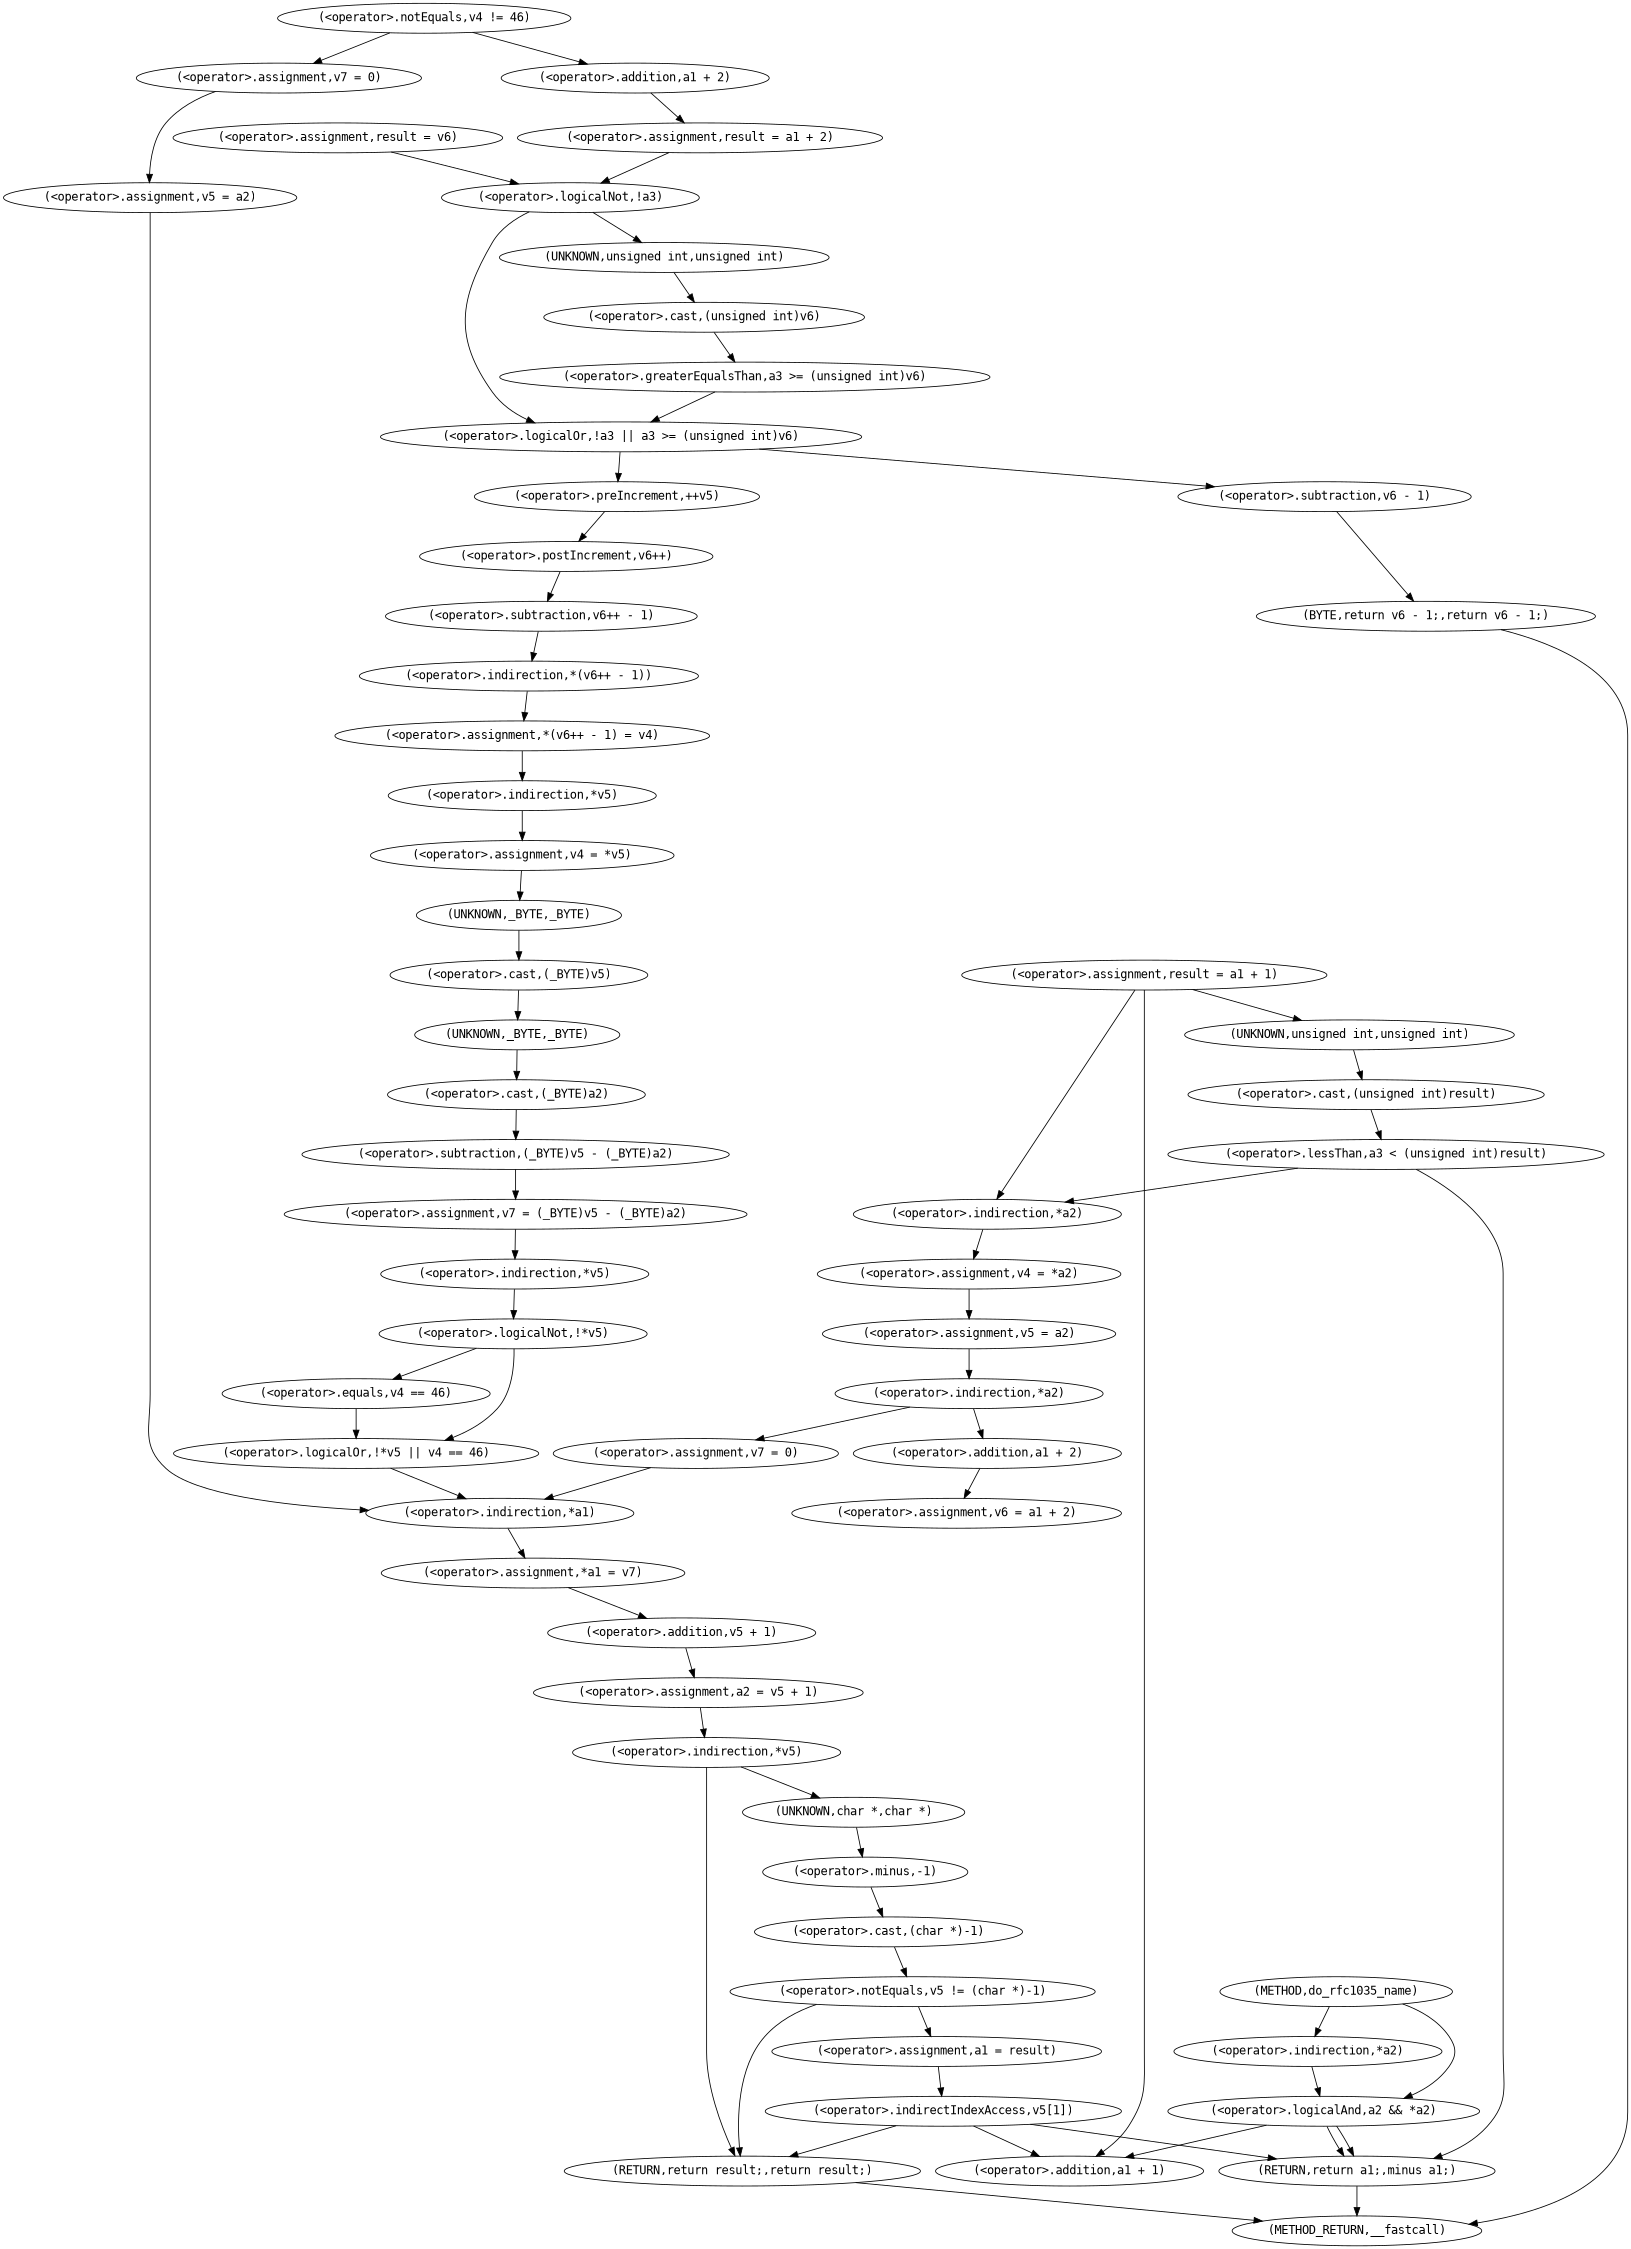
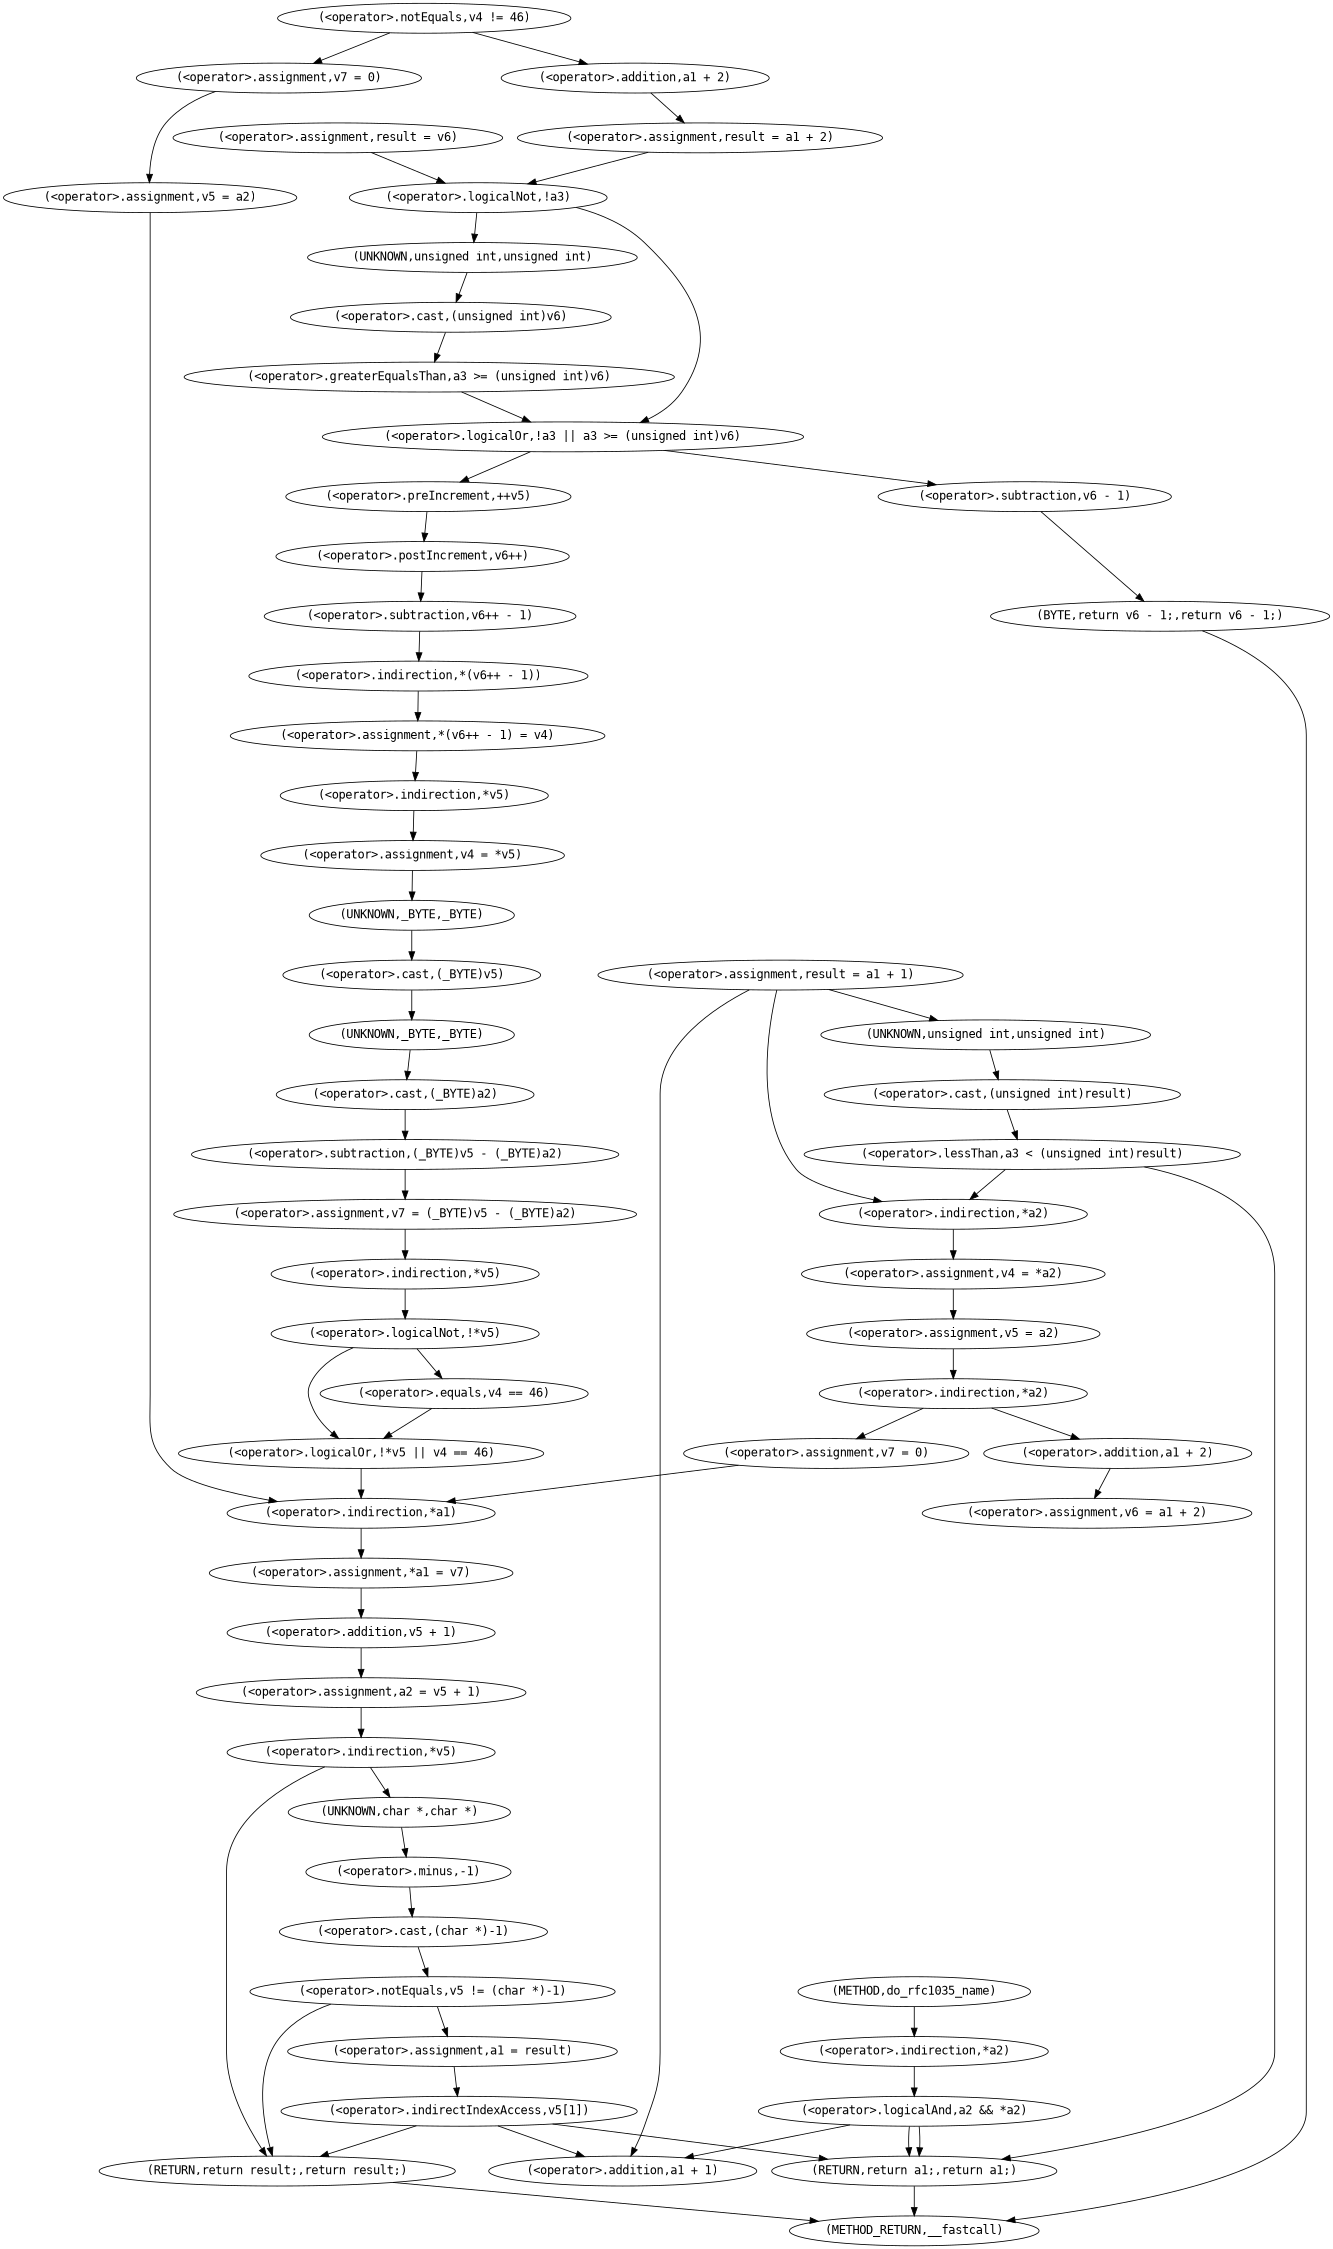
(1454, 2047) -> none
(1357, 2171) -> (914, 2171)
